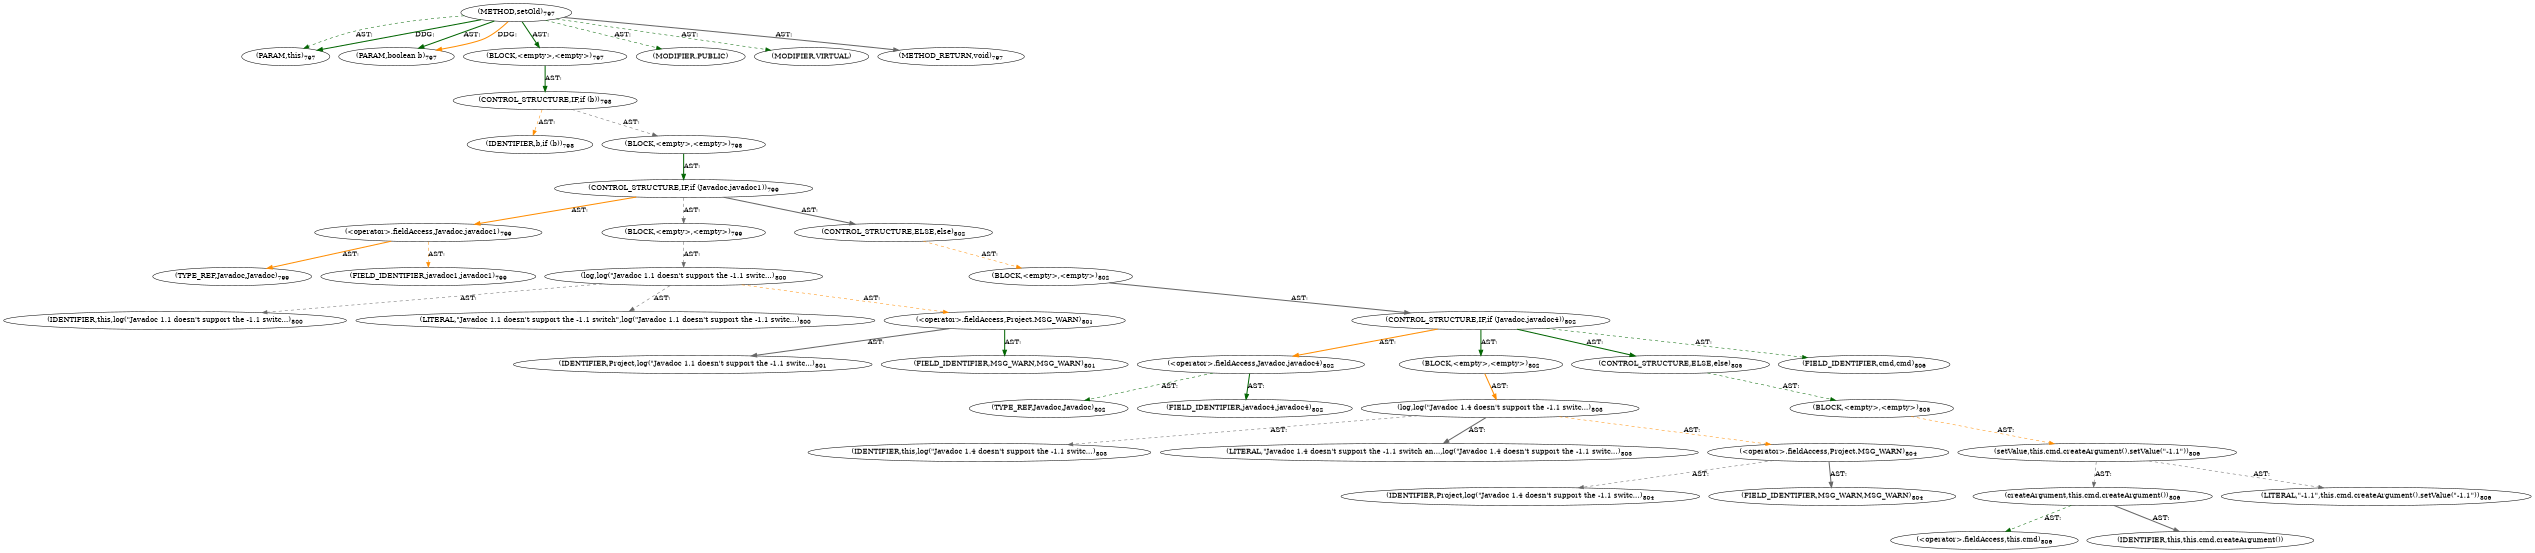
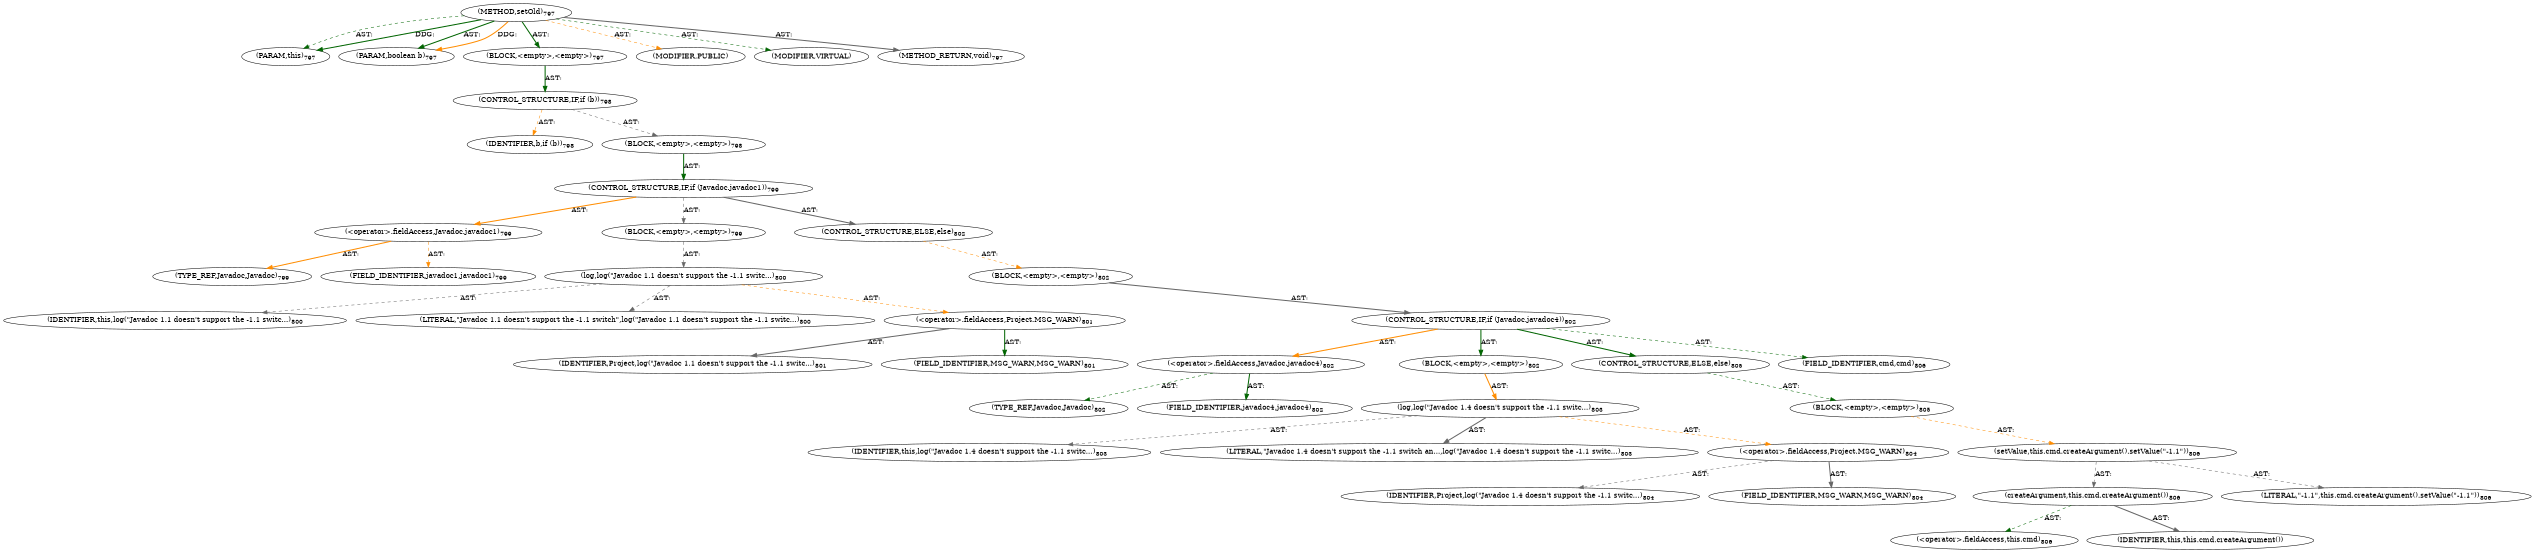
(601, 34) -> (601, 34)
